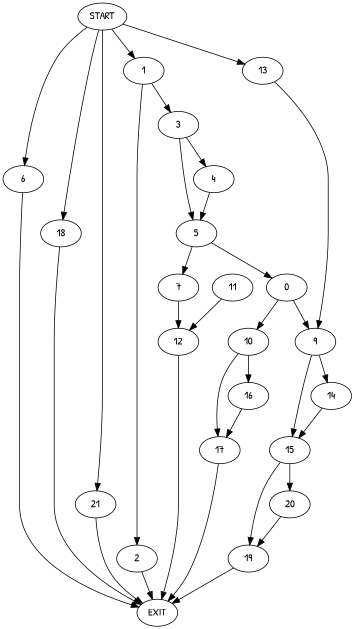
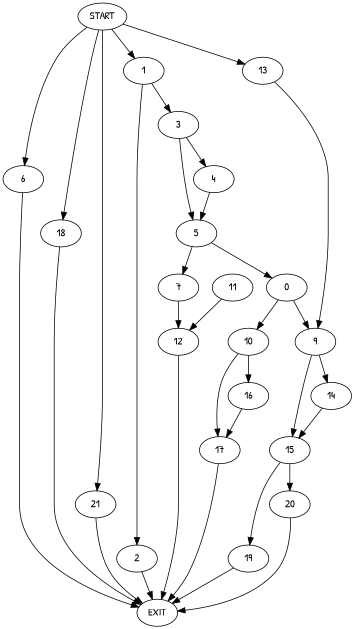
(271, 528) -> (259, 586)
